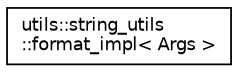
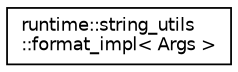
(119, 36) -> (119, 36)
